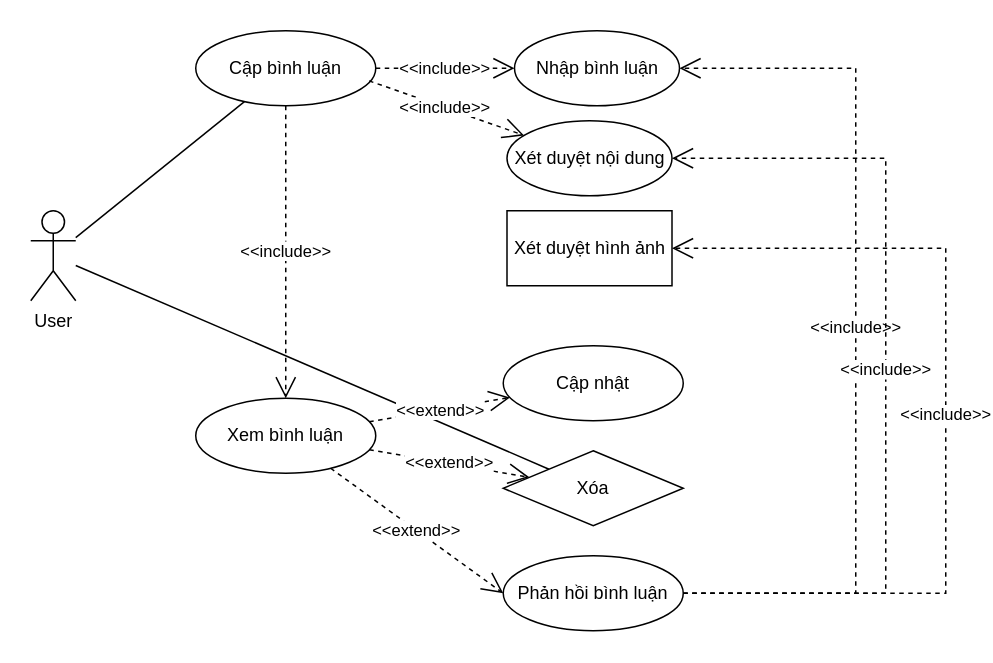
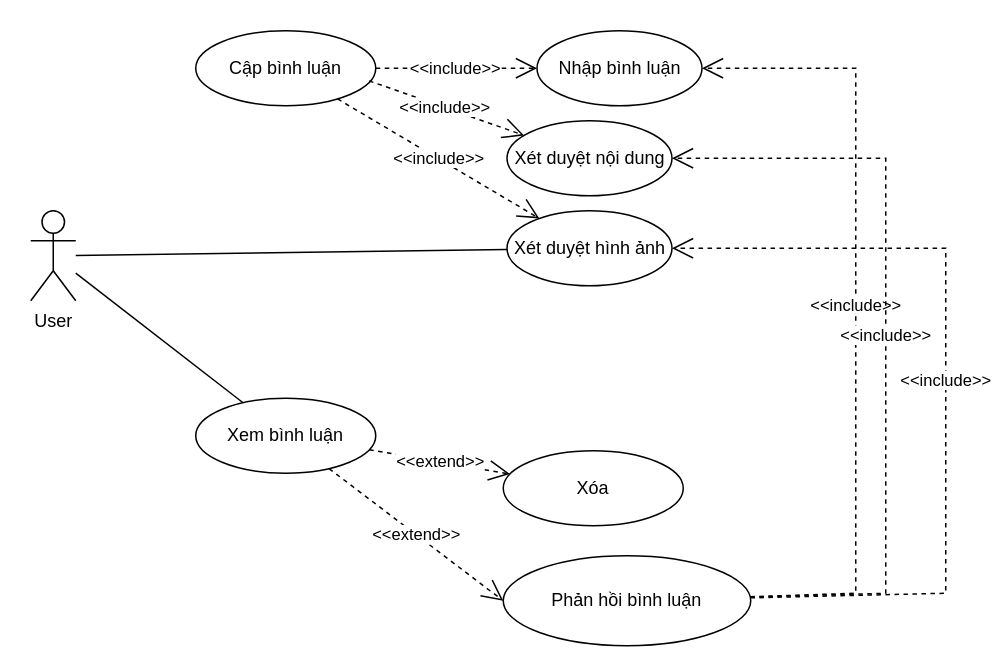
(597, 68) -> (620, 68)
(160, 170) -> (291, 252)
(590, 248) -> (590, 248)
(286, 320) -> (482, 185)
(312, 367) -> (159, 338)
(593, 383) -> none
(437, 410) -> none
(593, 488) -> (593, 488)
(593, 593) -> (627, 601)
